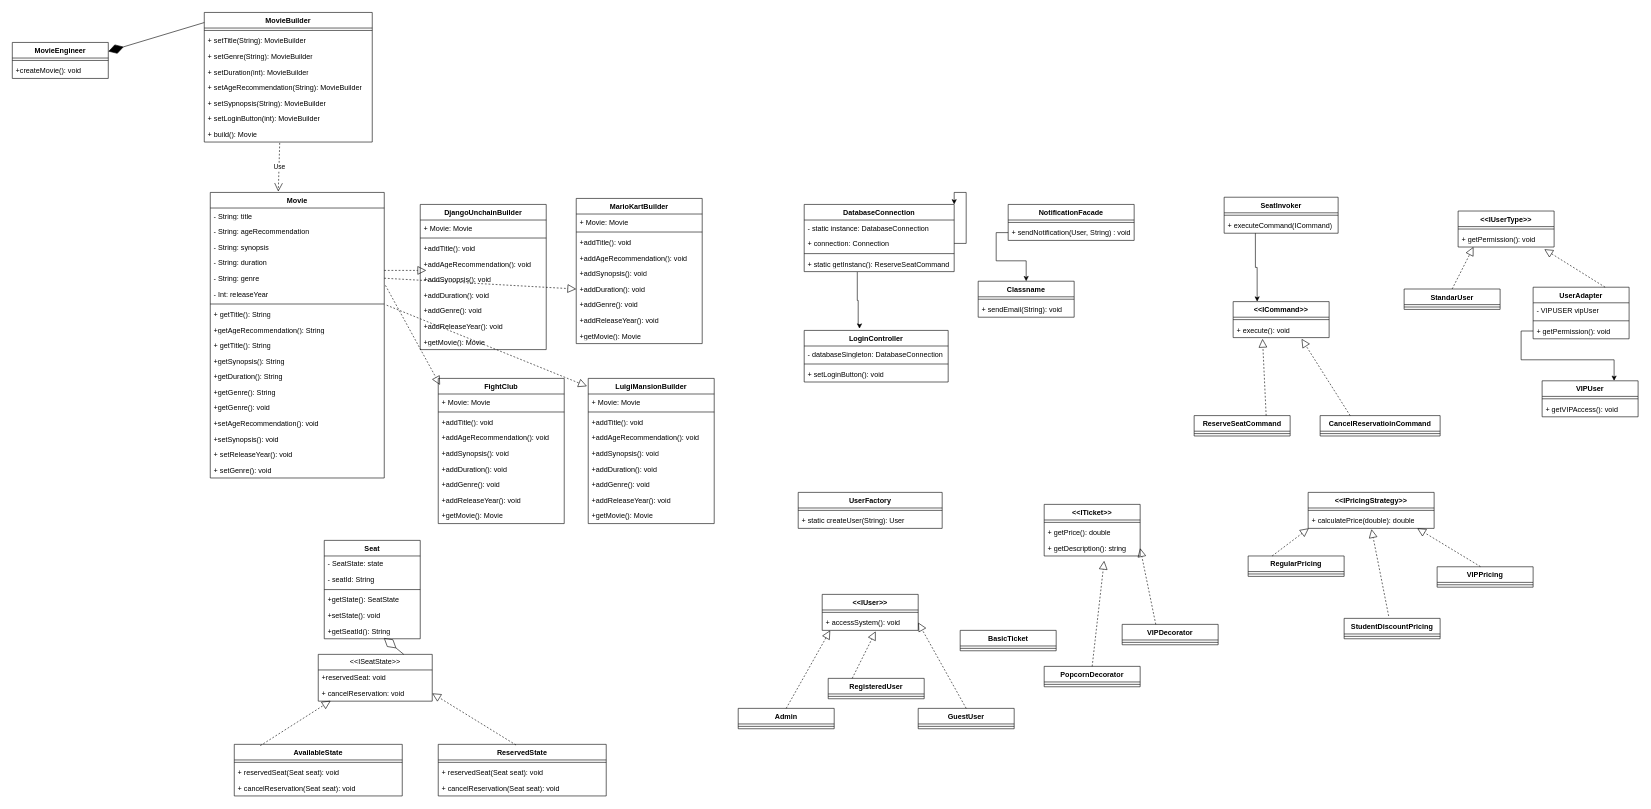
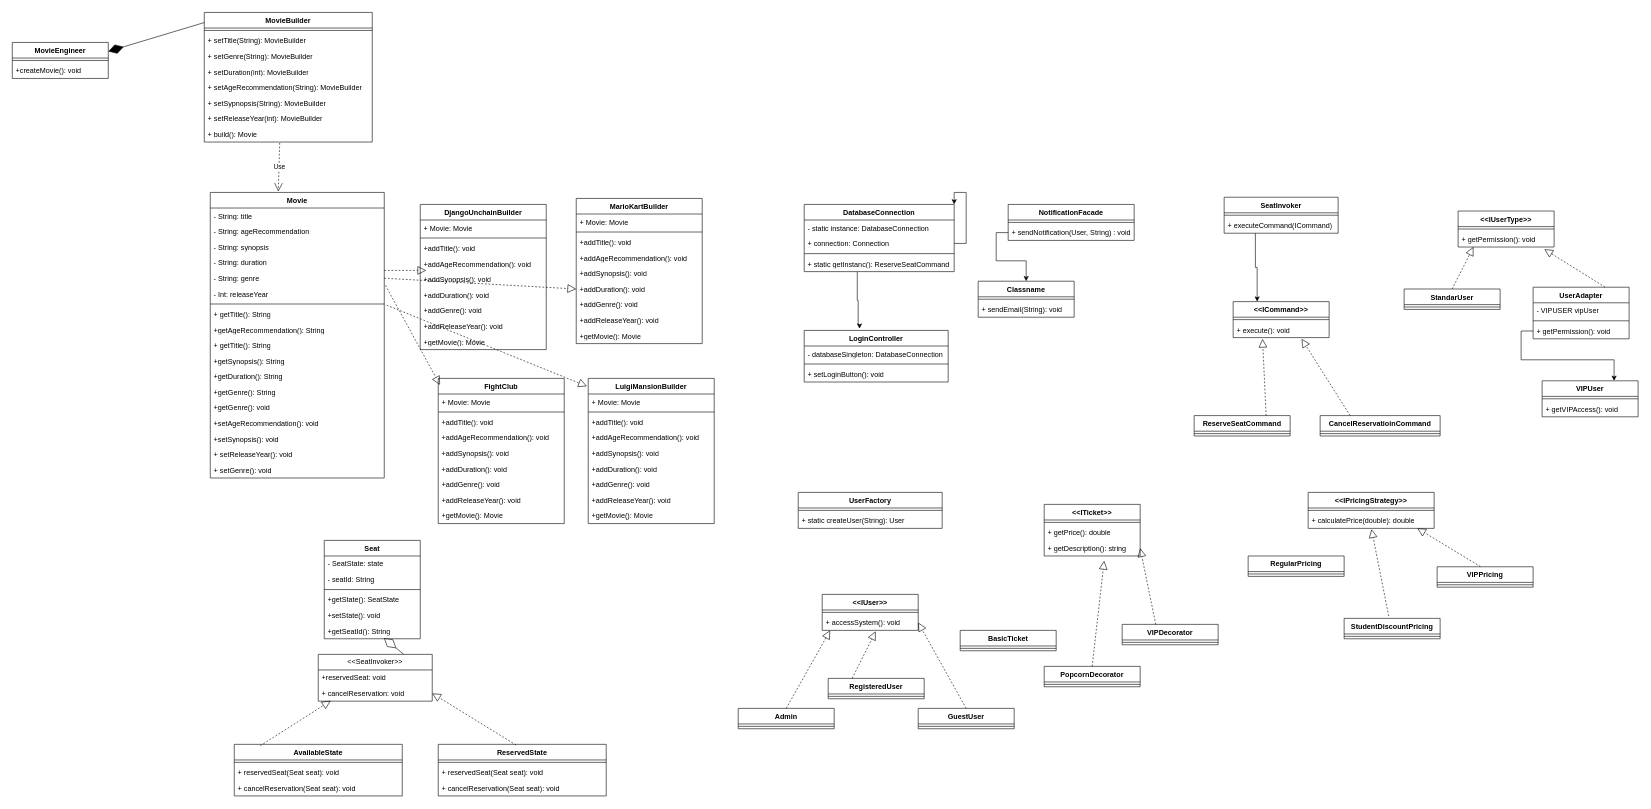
(271, 119) -> (271, 119)
(1288, 544) -> none
(375, 662) -> (375, 662)
